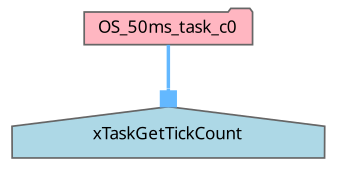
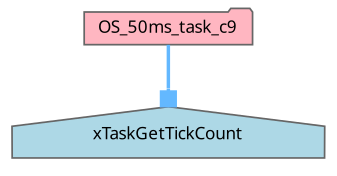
(168, 28) -> (168, 28)
